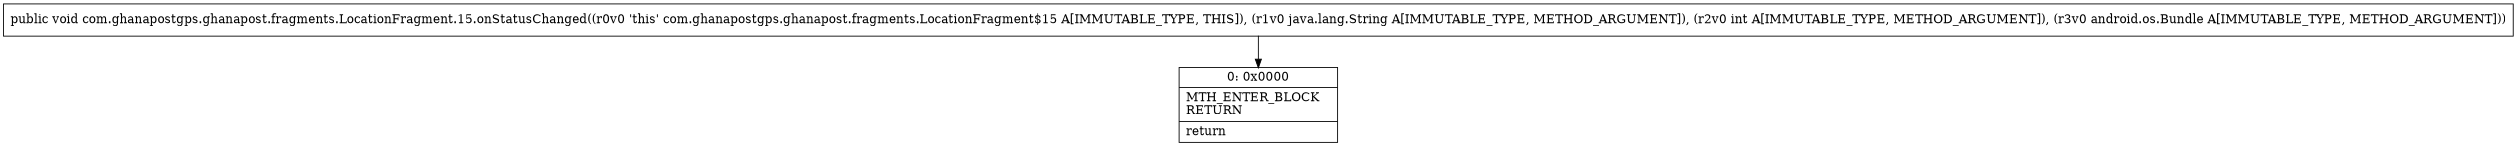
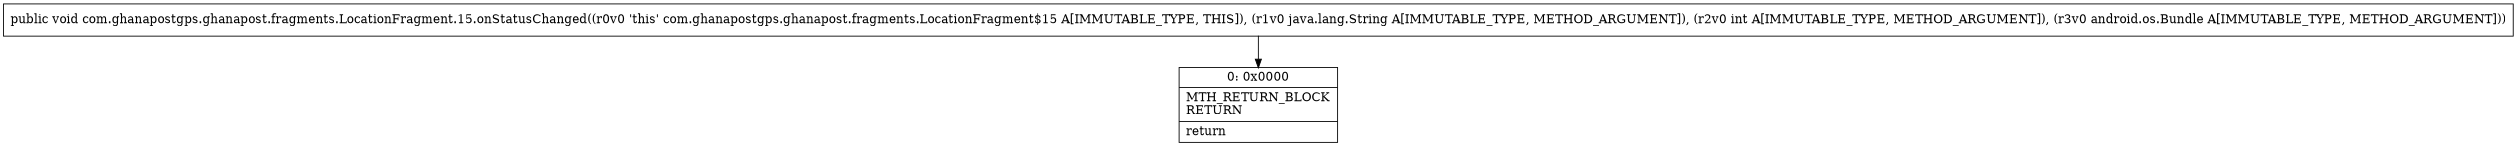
(1253, 98) -> (1258, 98)
